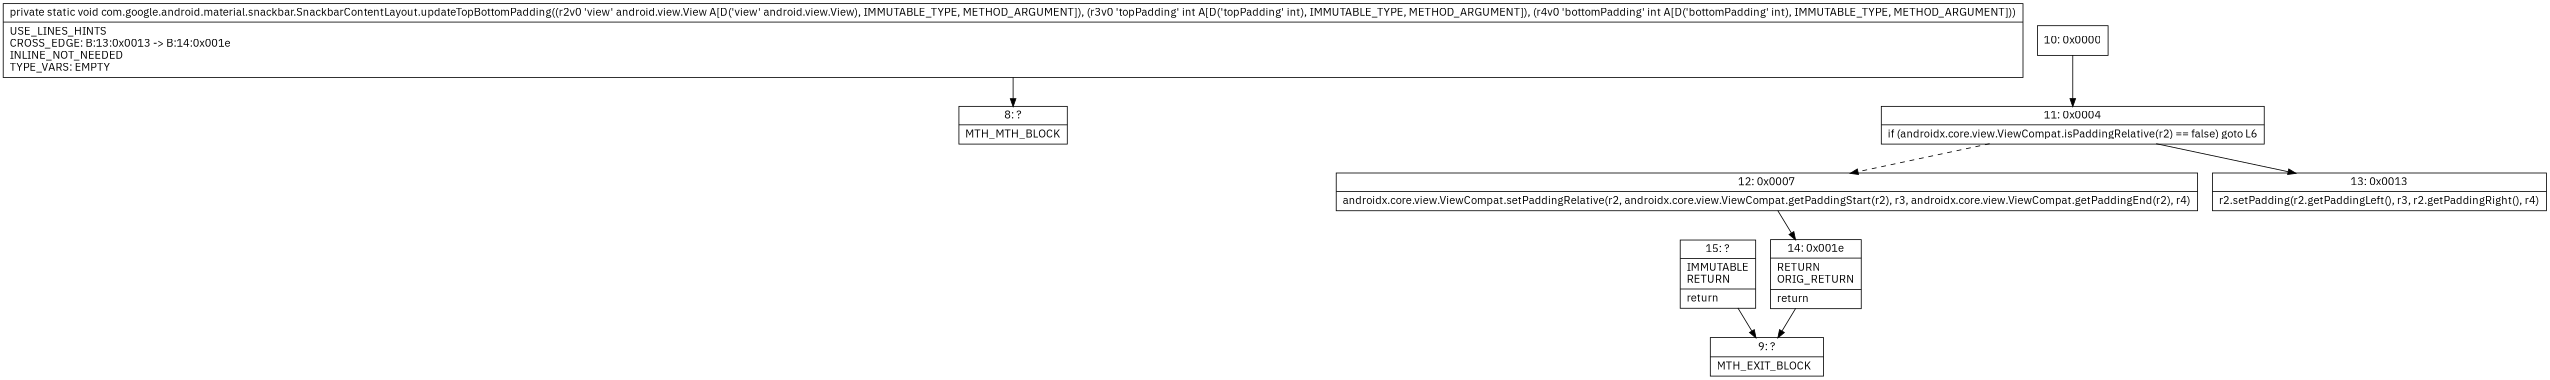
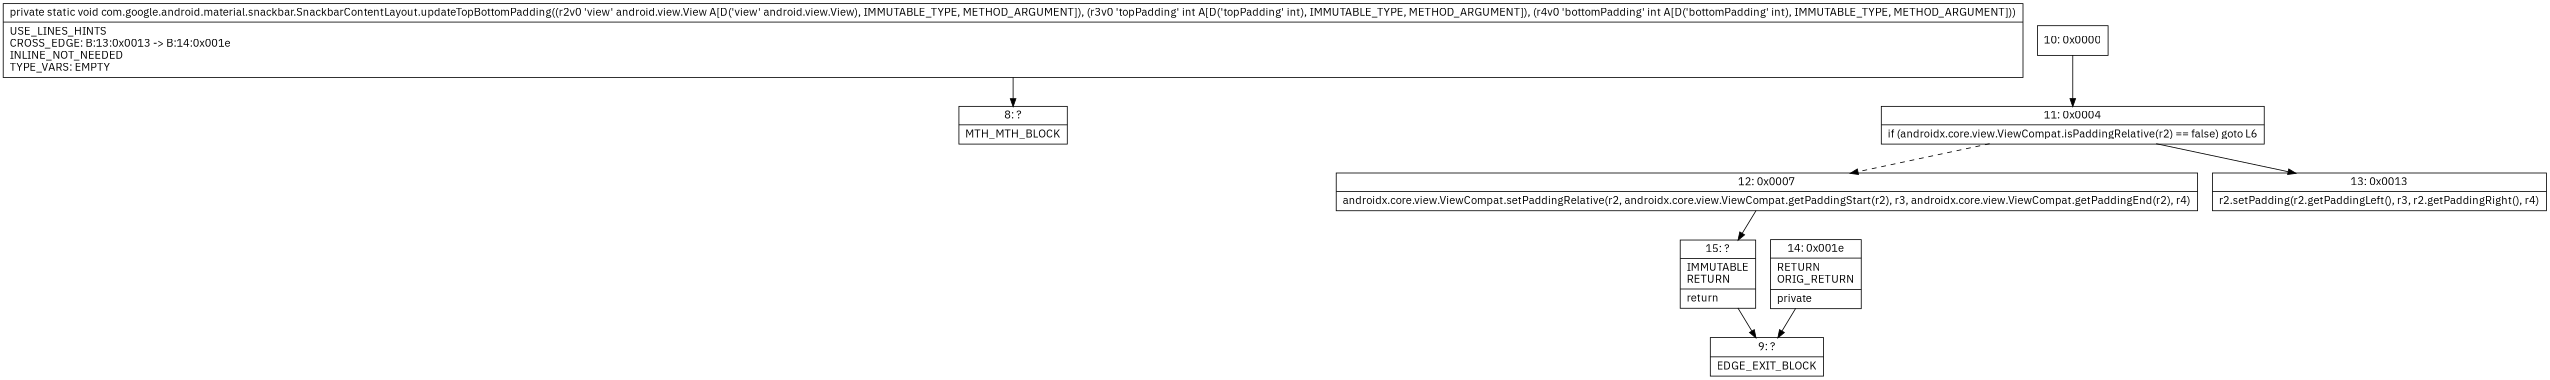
(1785, 222) -> (1749, 222)
(1793, 299) -> (1795, 299)
(1764, 366) -> (1767, 366)
